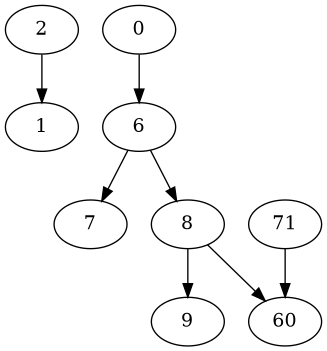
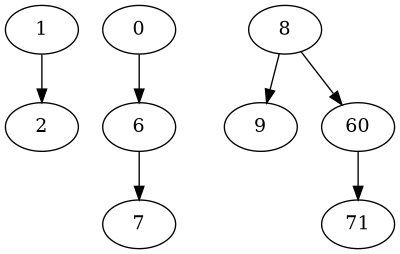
(42, 72) -> (42, 72)
(160, 170) -> none
(285, 266) -> (358, 169)
